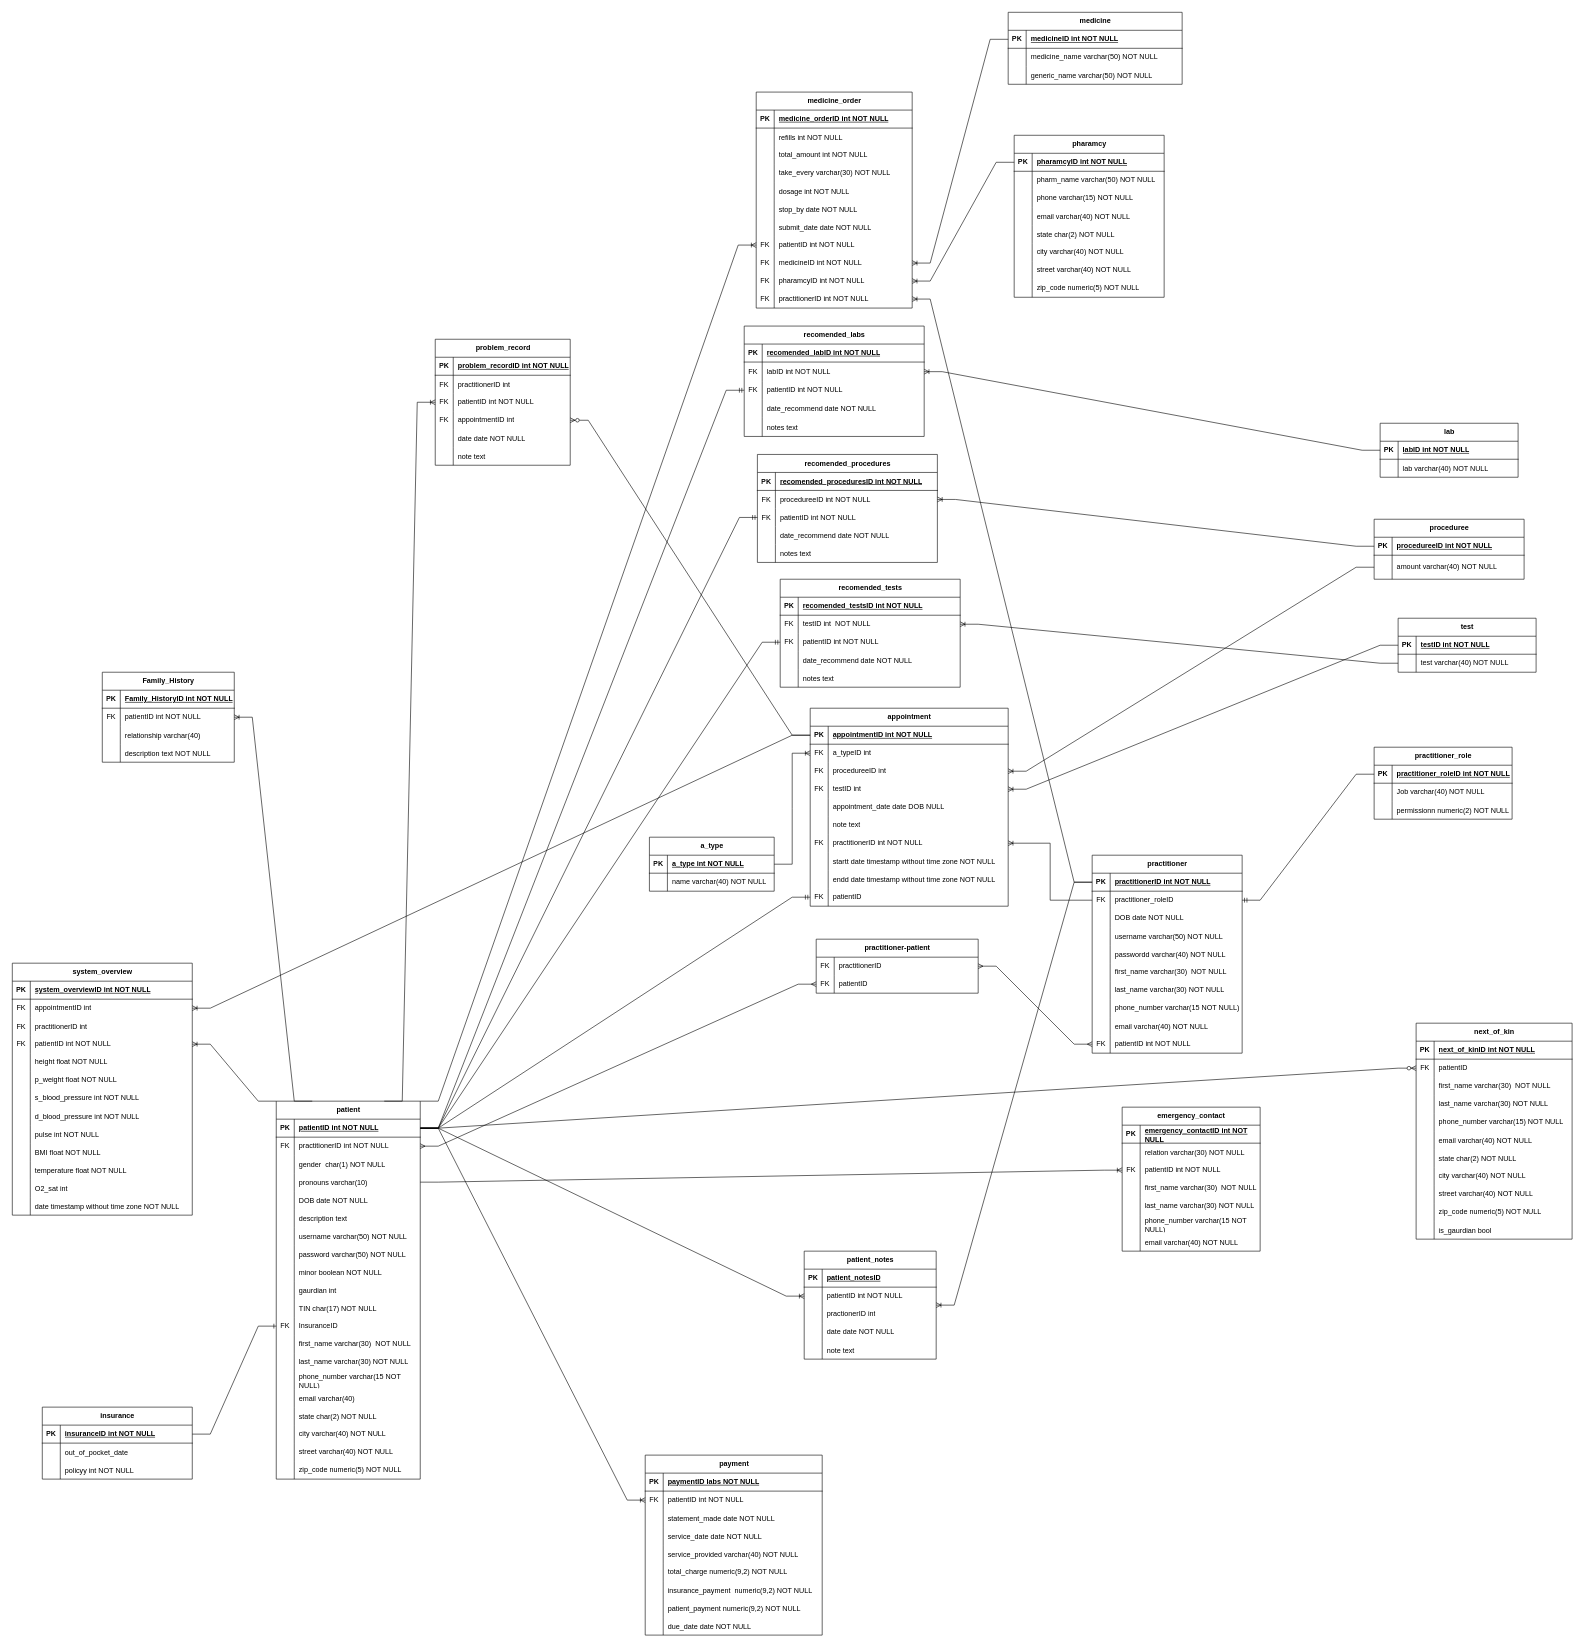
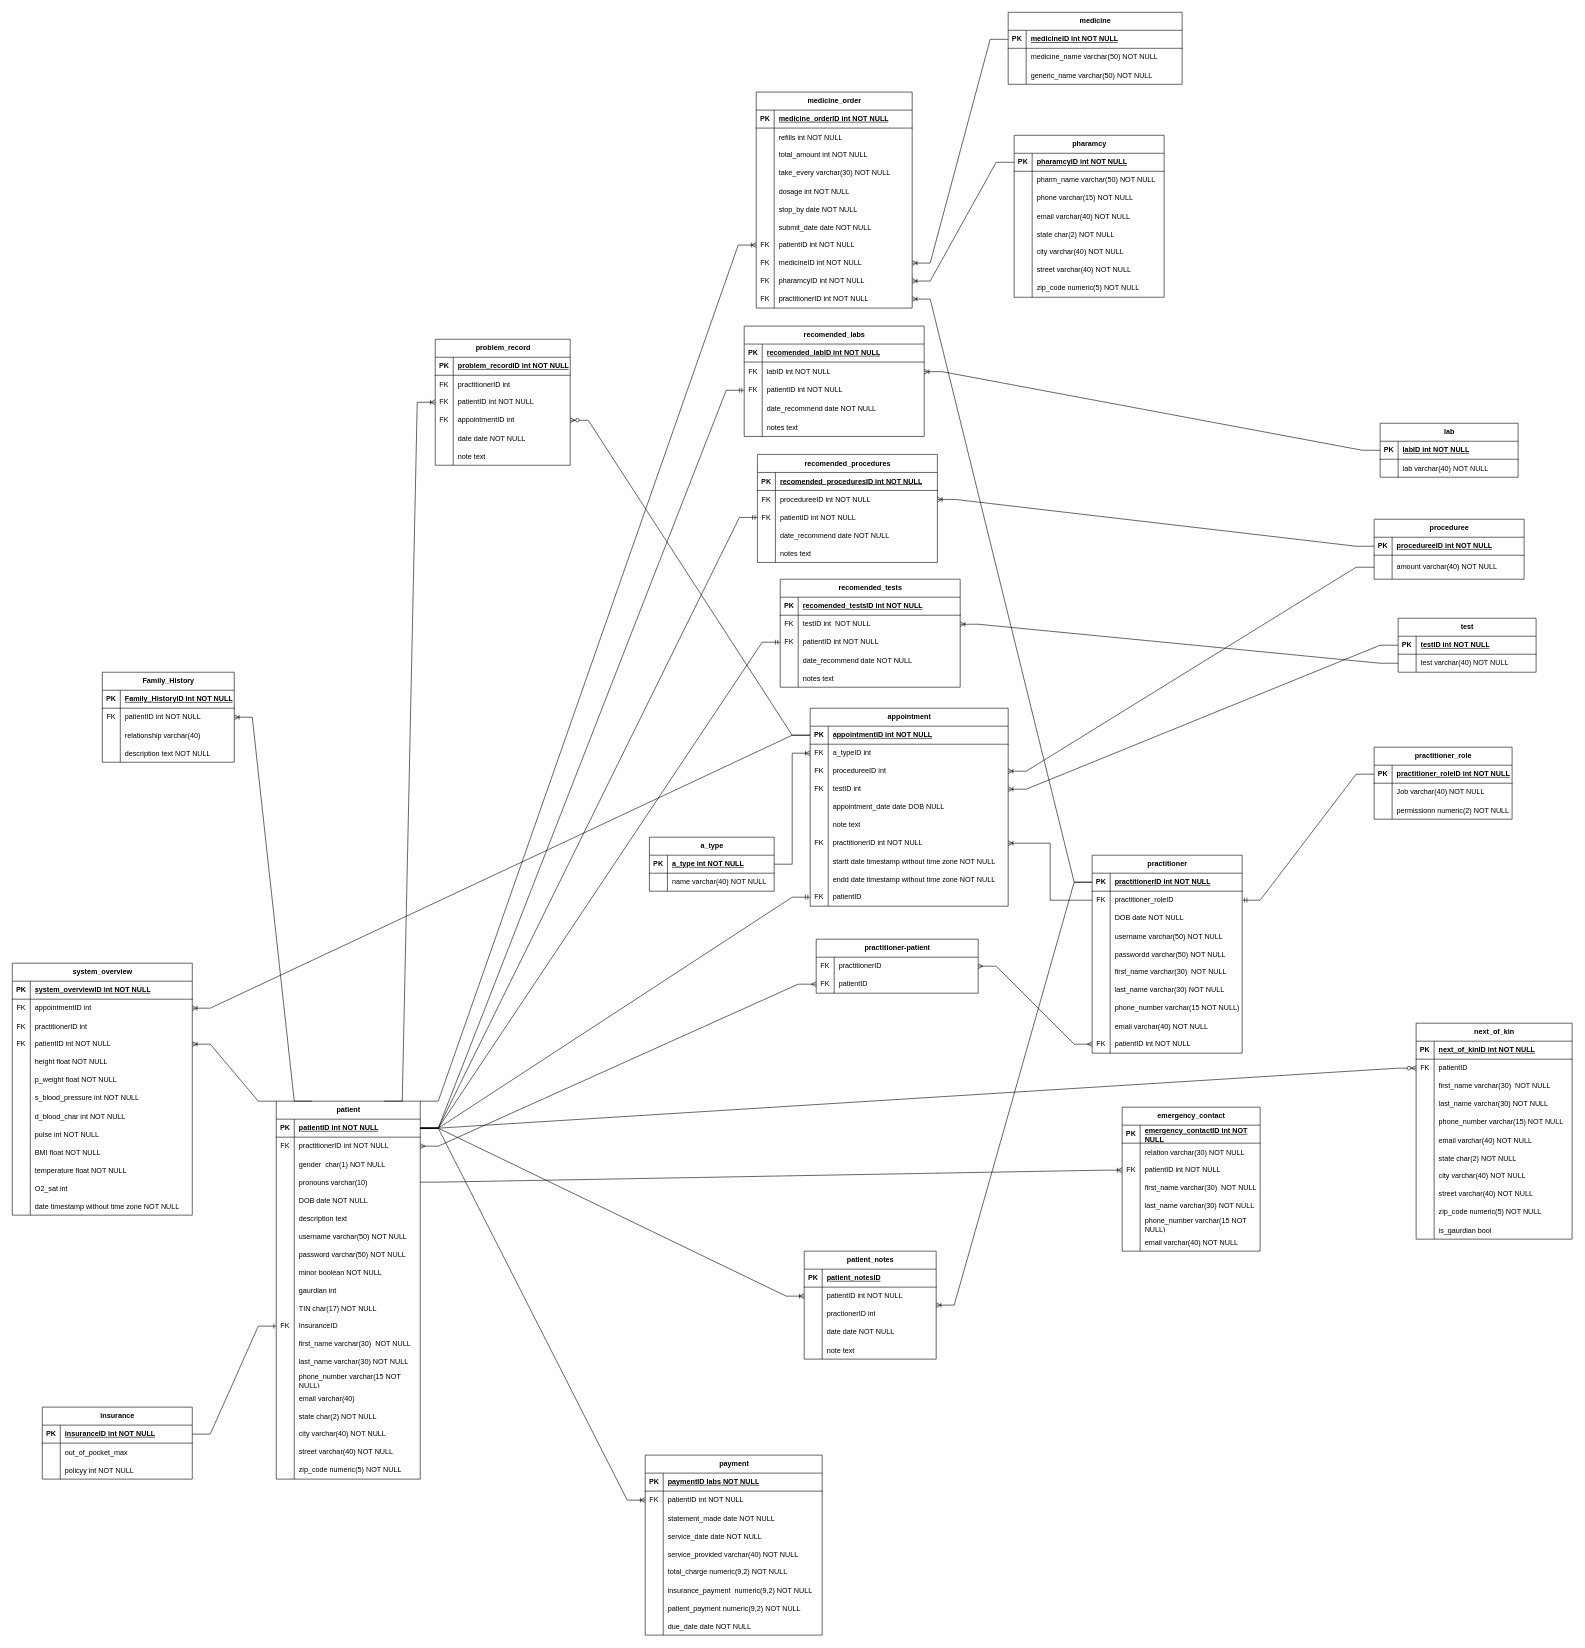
(1174, 955) -> (1174, 955)
(89, 1117) -> (81, 1117)
(101, 1453) -> (99, 1453)
